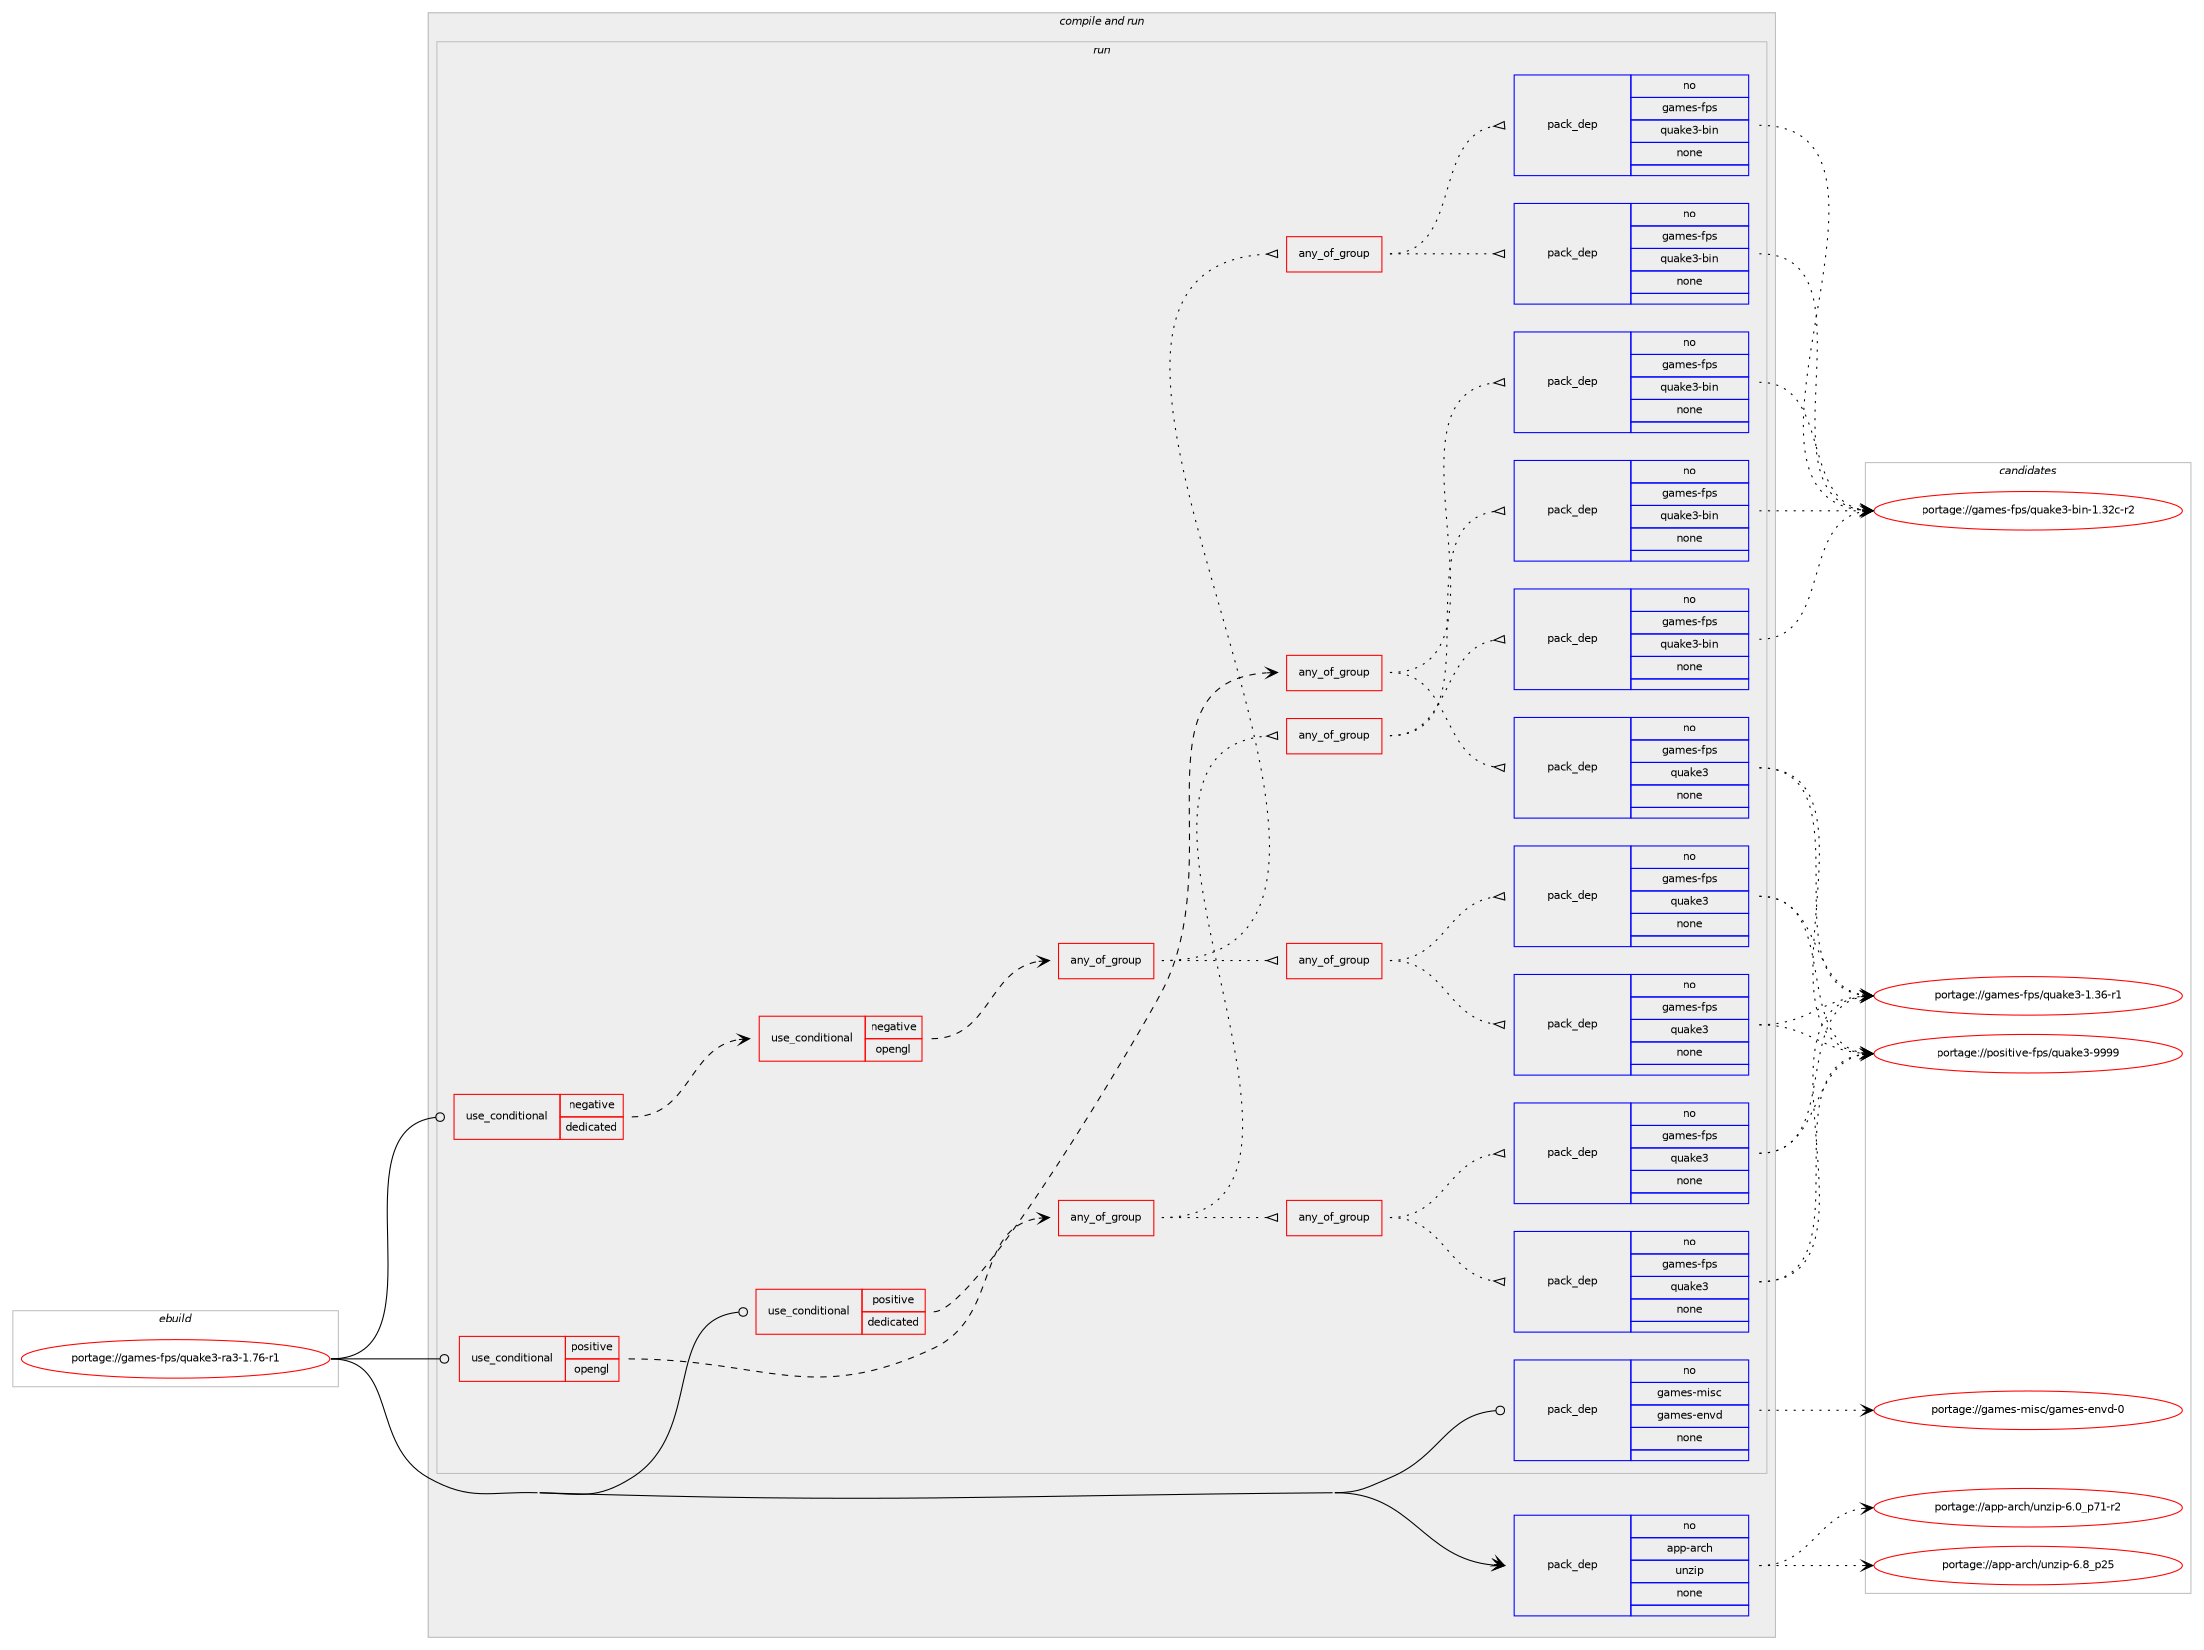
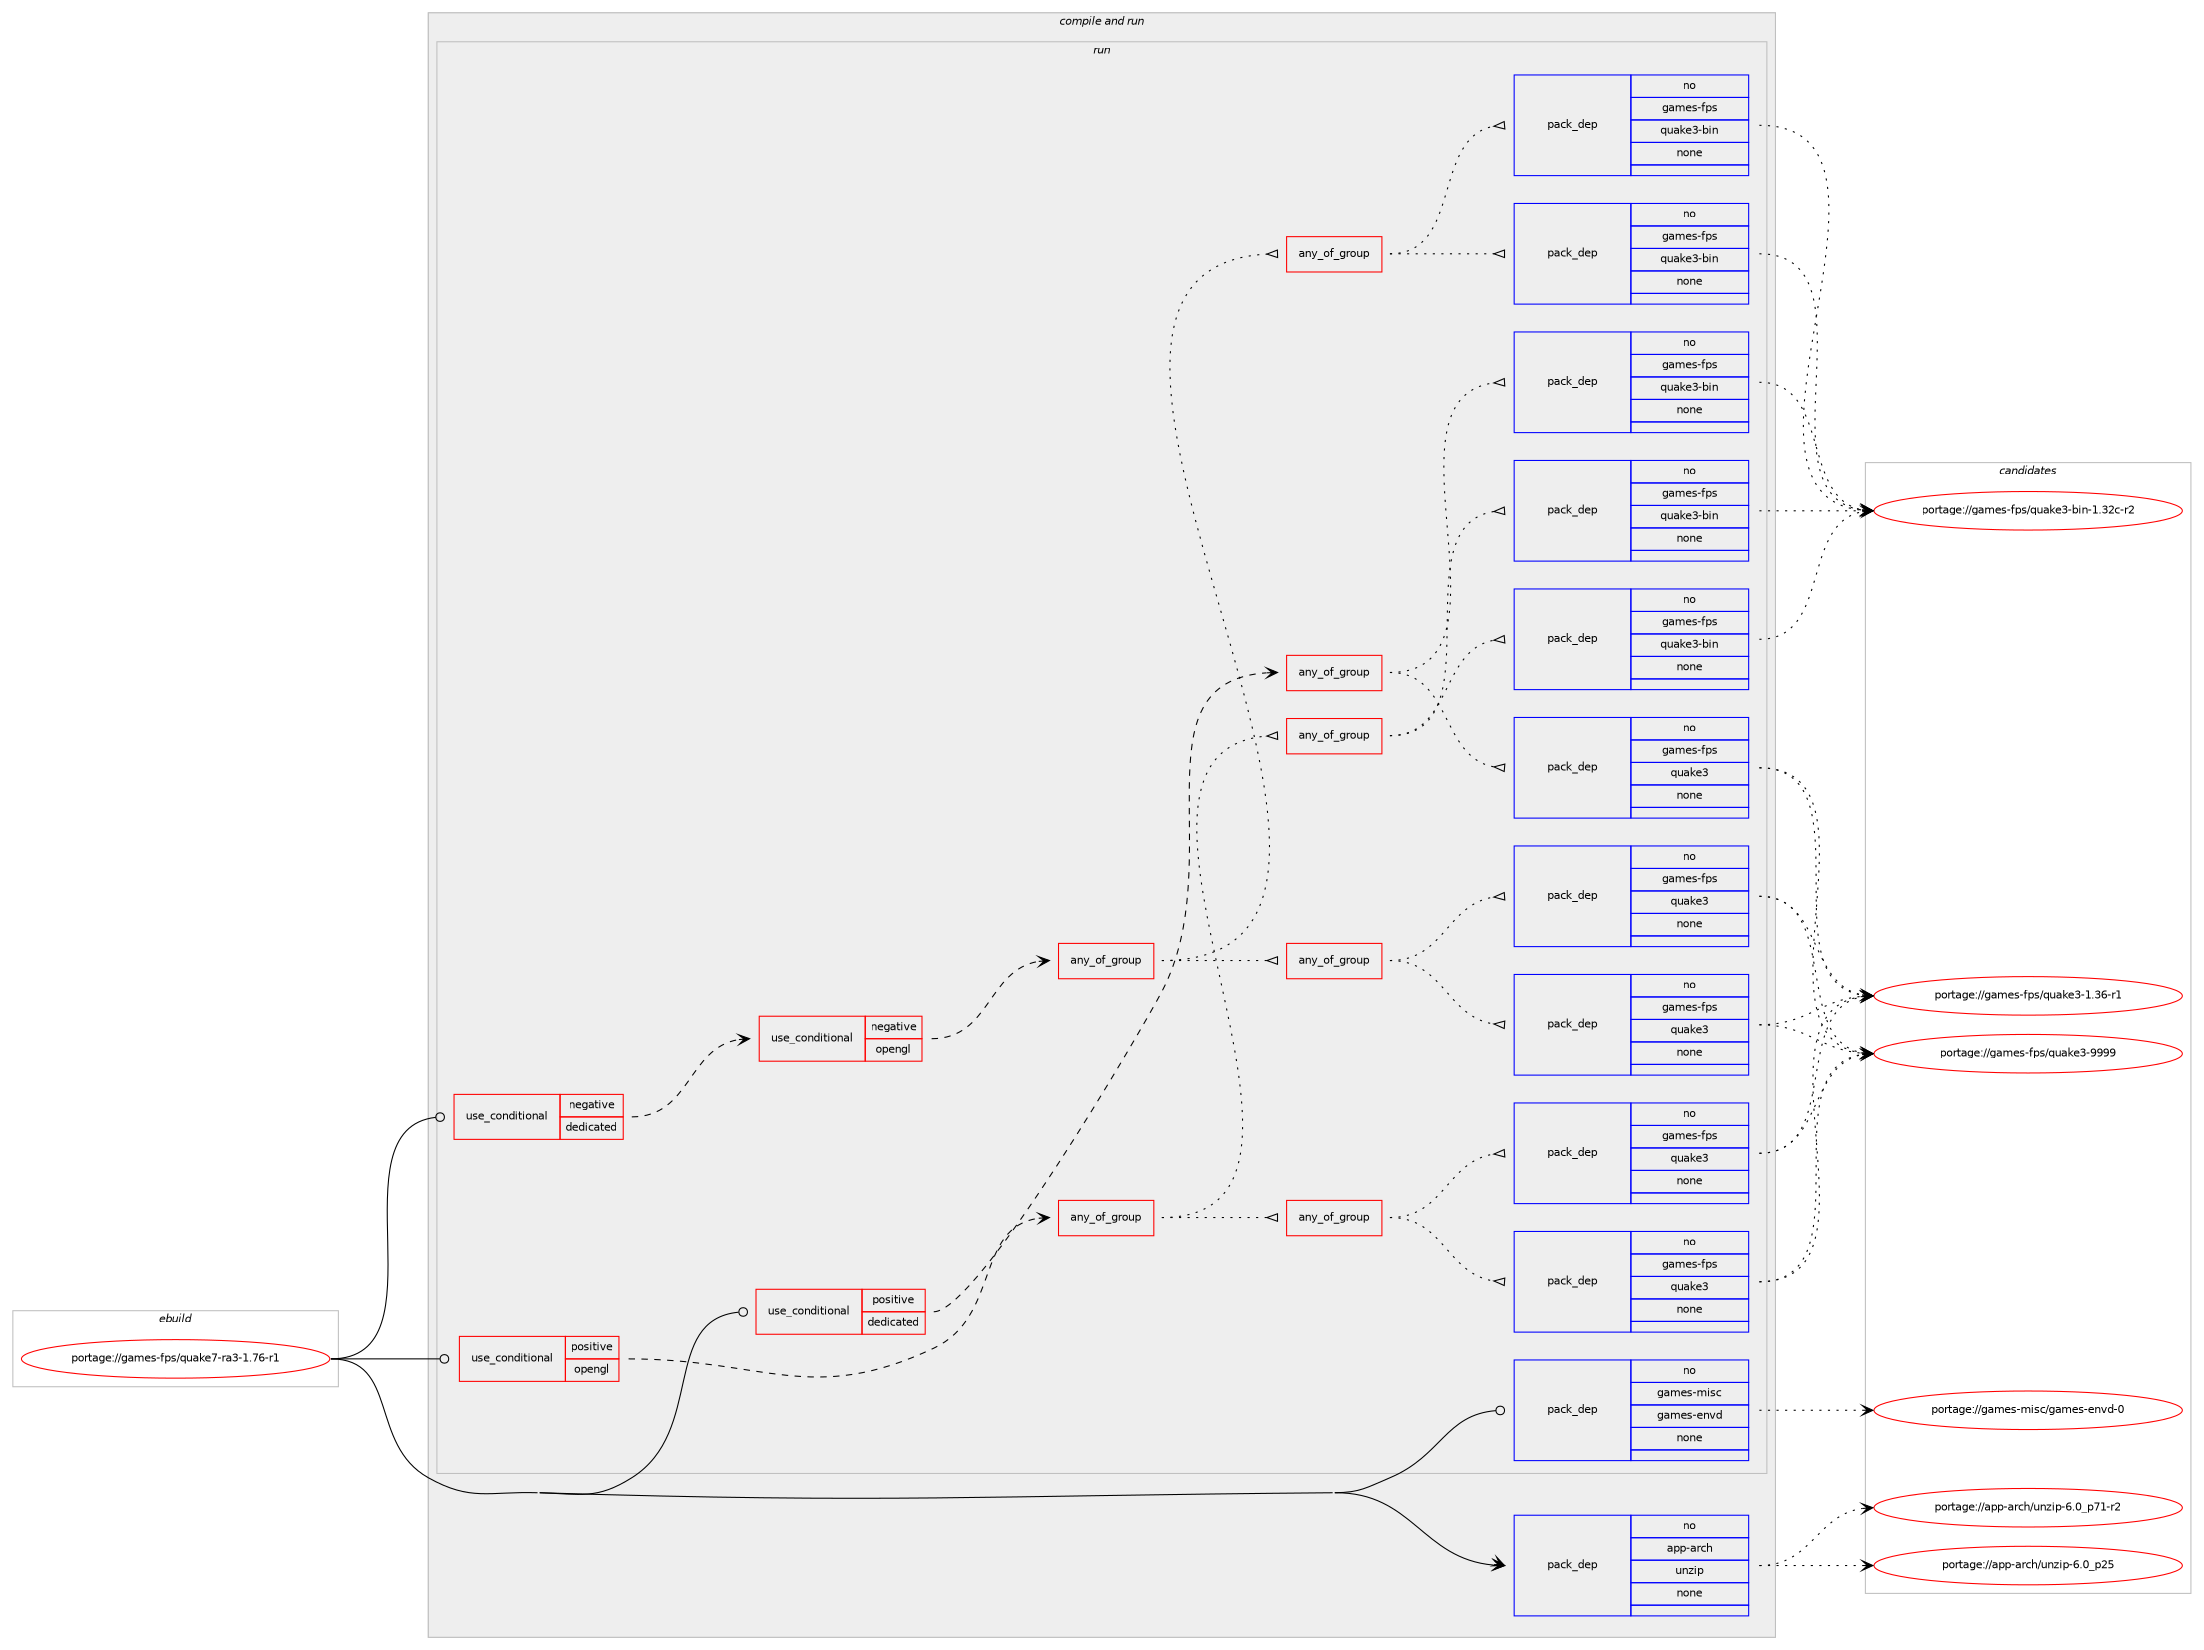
(2028, 1054) -> (2028, 1054)
(176, 1359) -> (176, 1359)
(2028, 1566) -> (2028, 1566)
